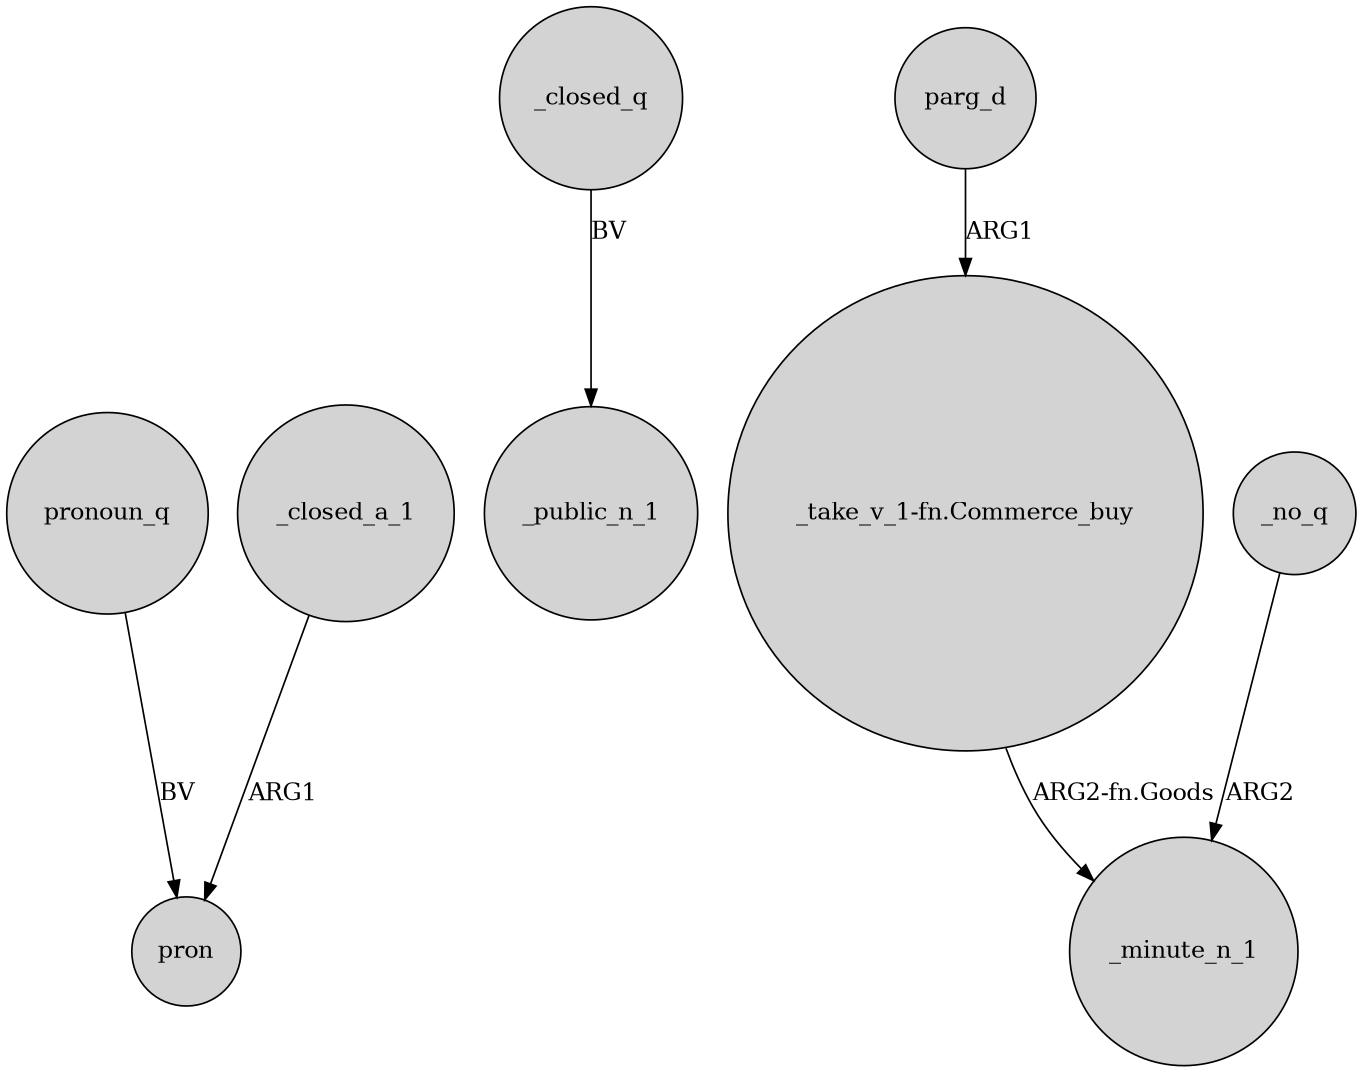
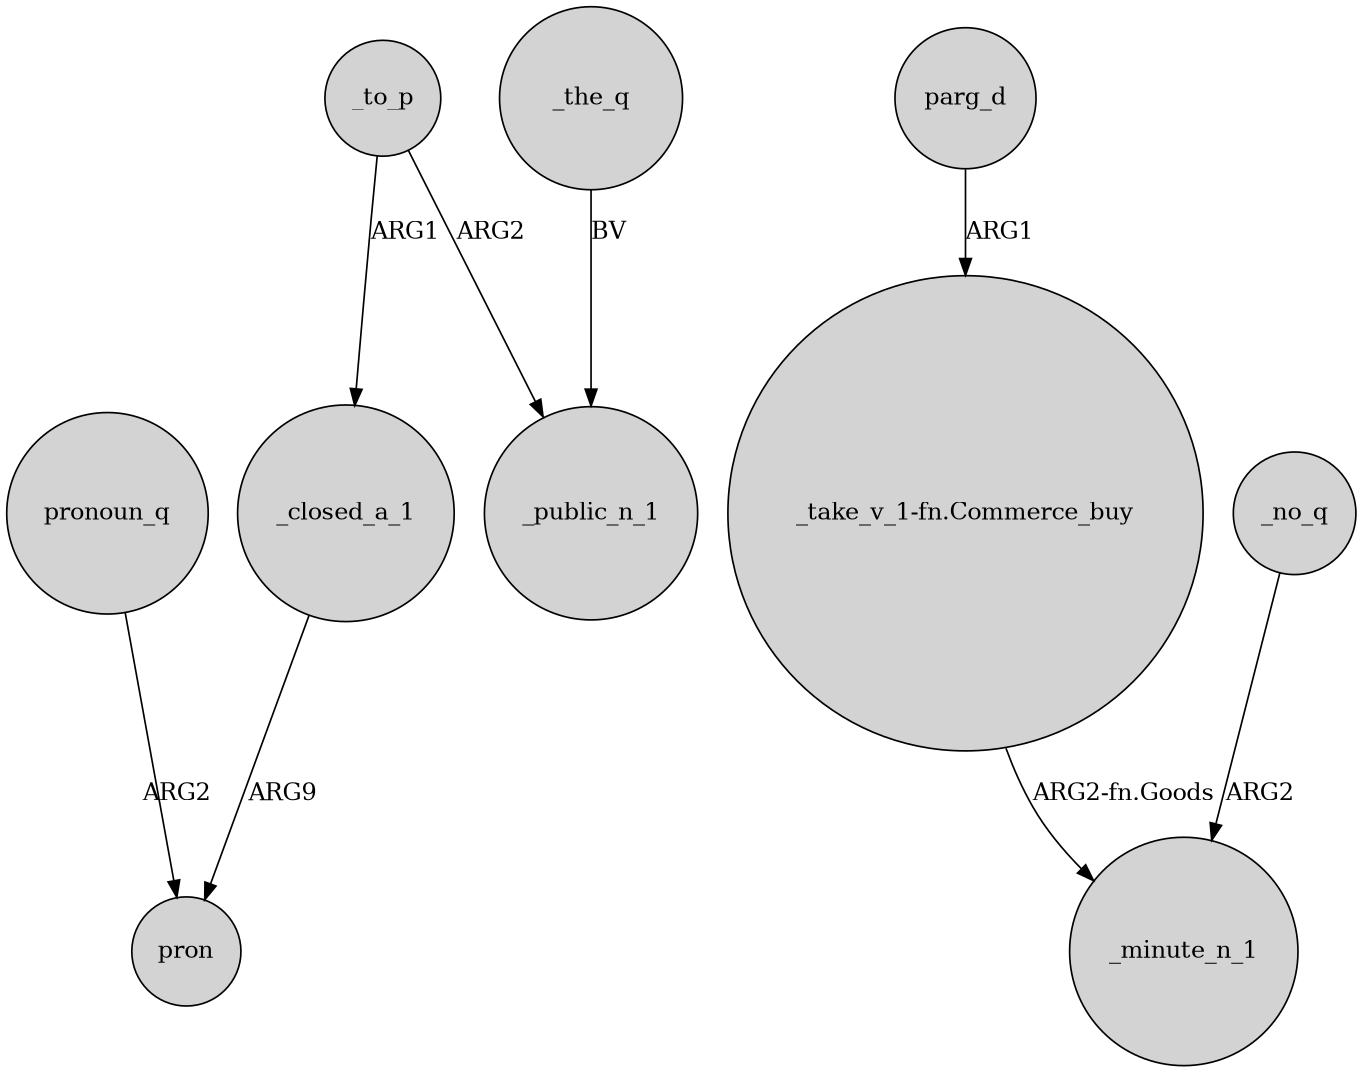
none -> (383, 98)
(591, 98) -> (591, 98)
(177, 794) -> (177, 794)
(283, 794) -> (283, 794)
